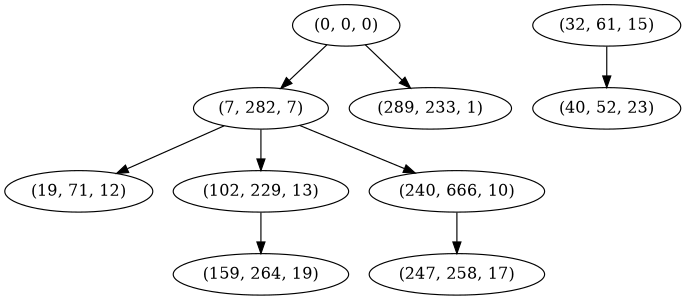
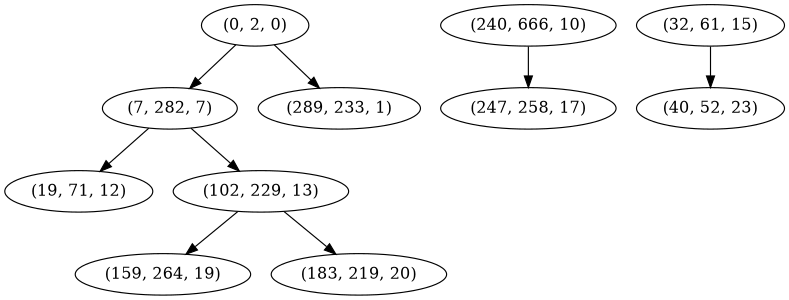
(346, 25) -> (255, 25)
(352, 147) -> none
none -> (359, 274)
